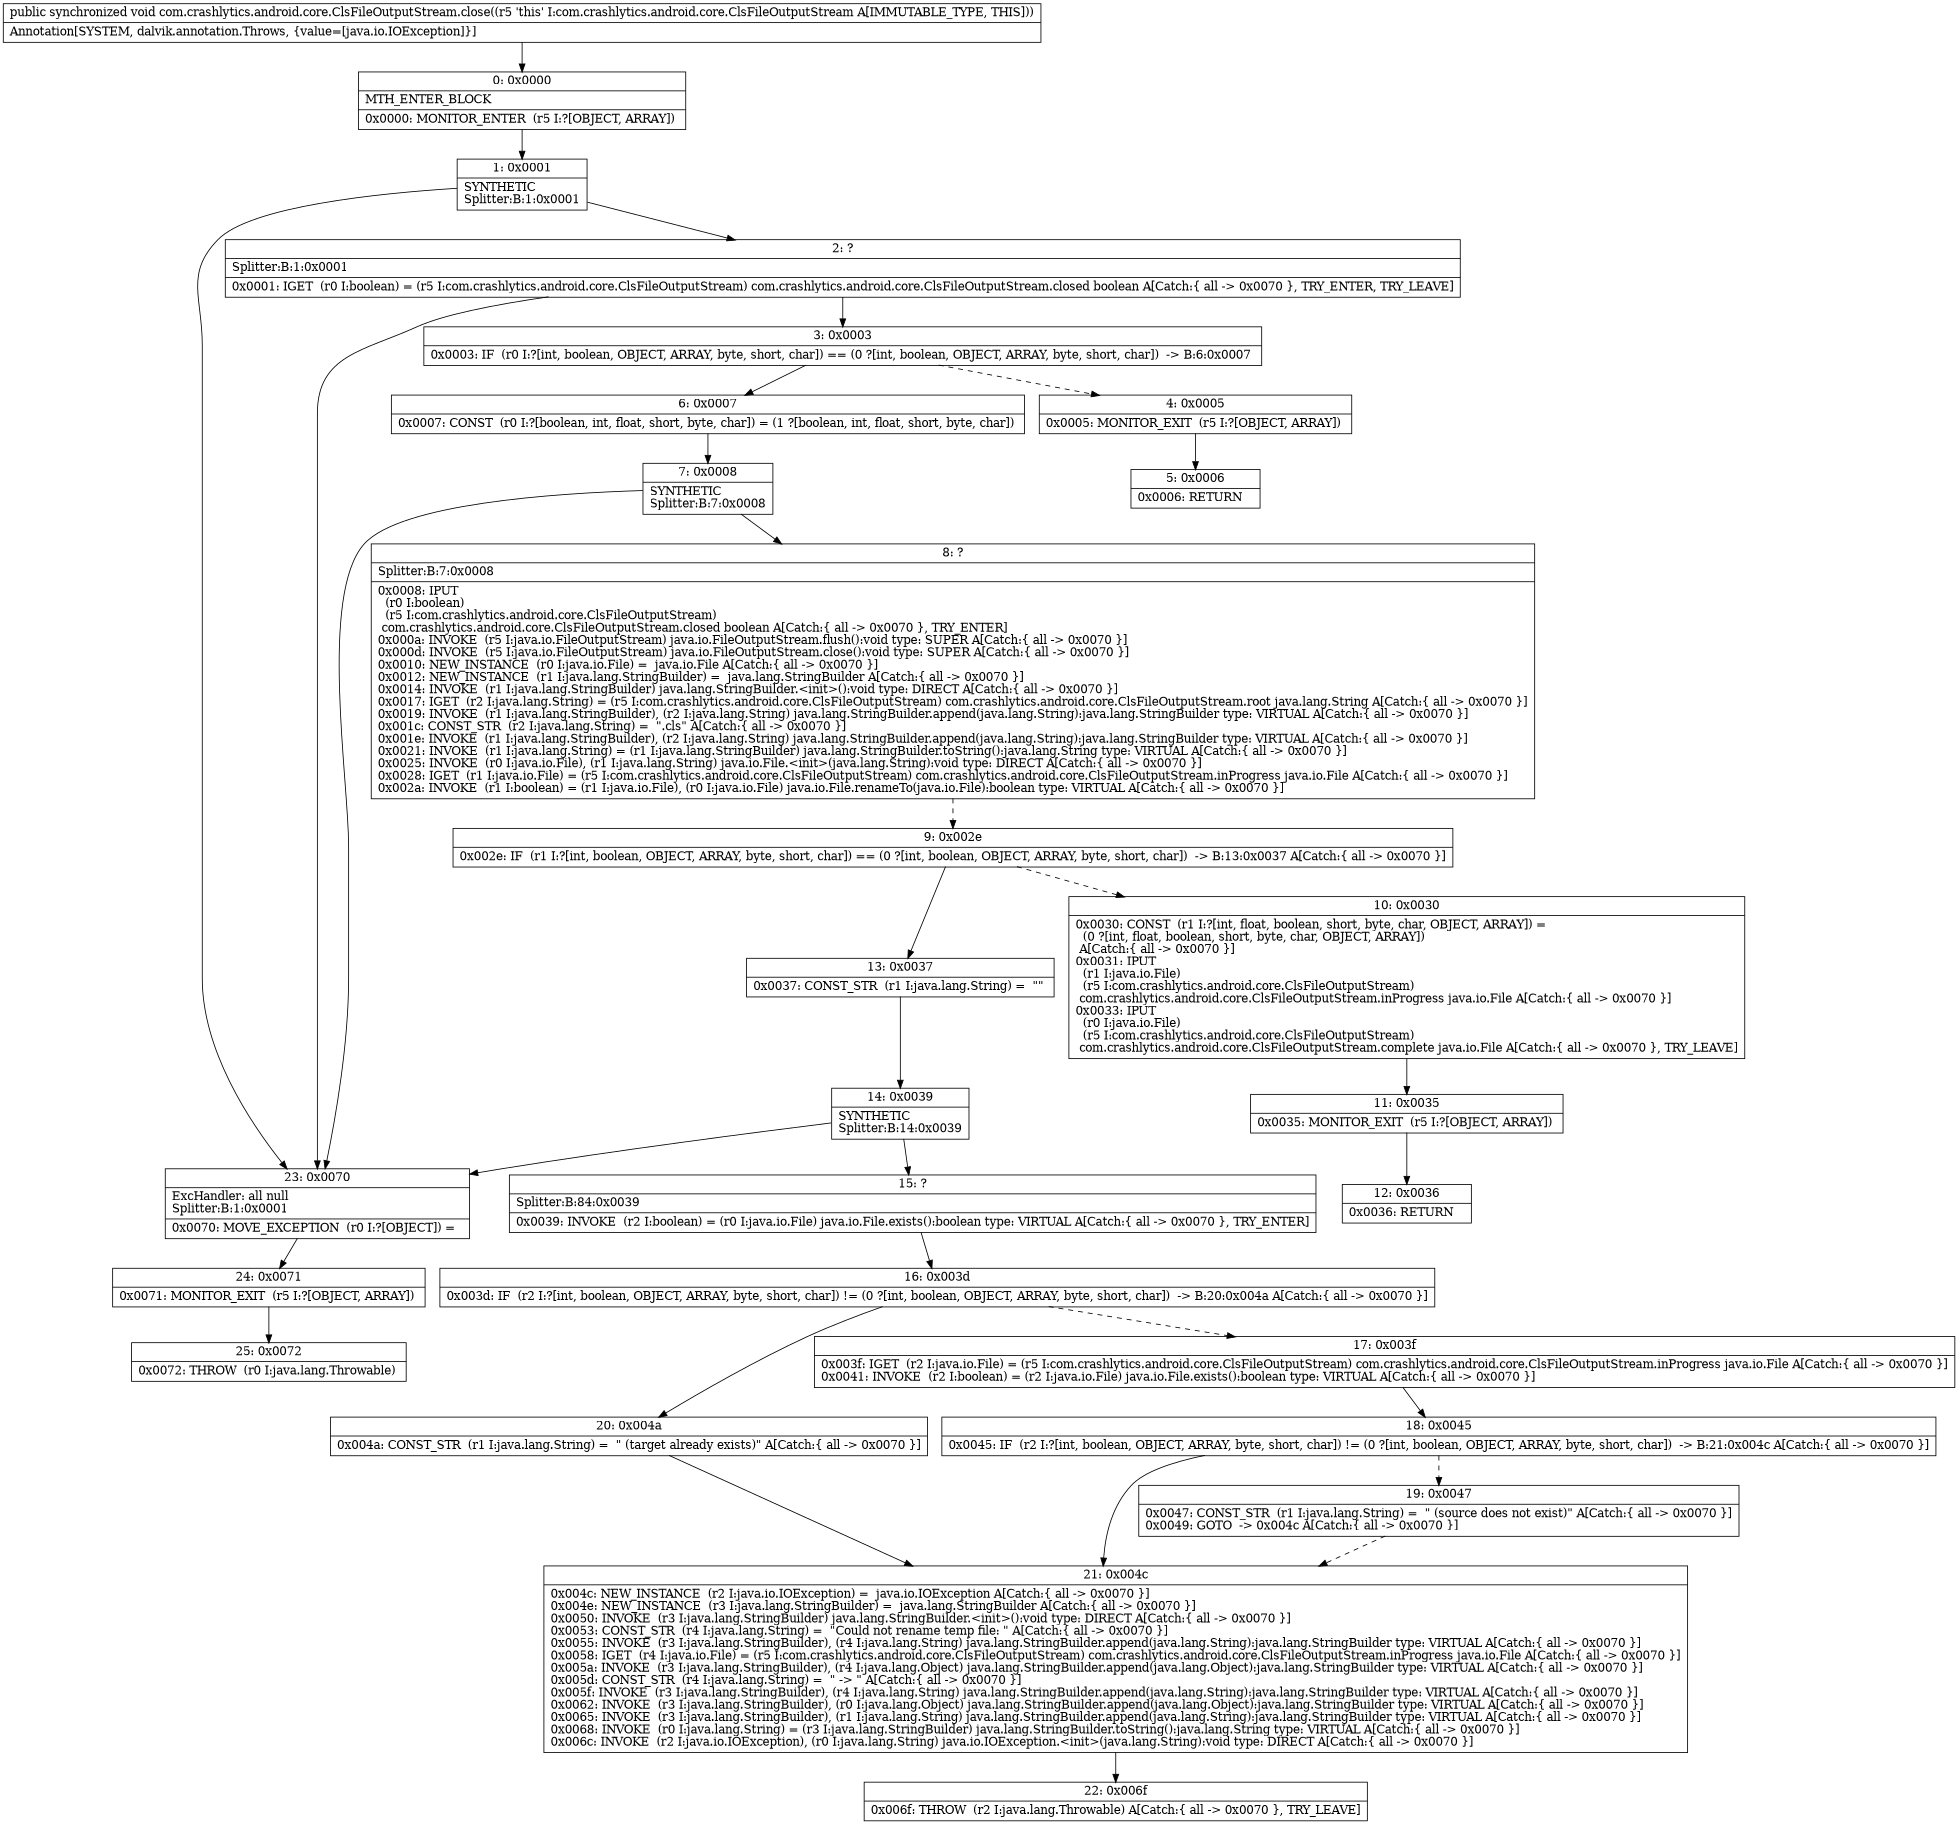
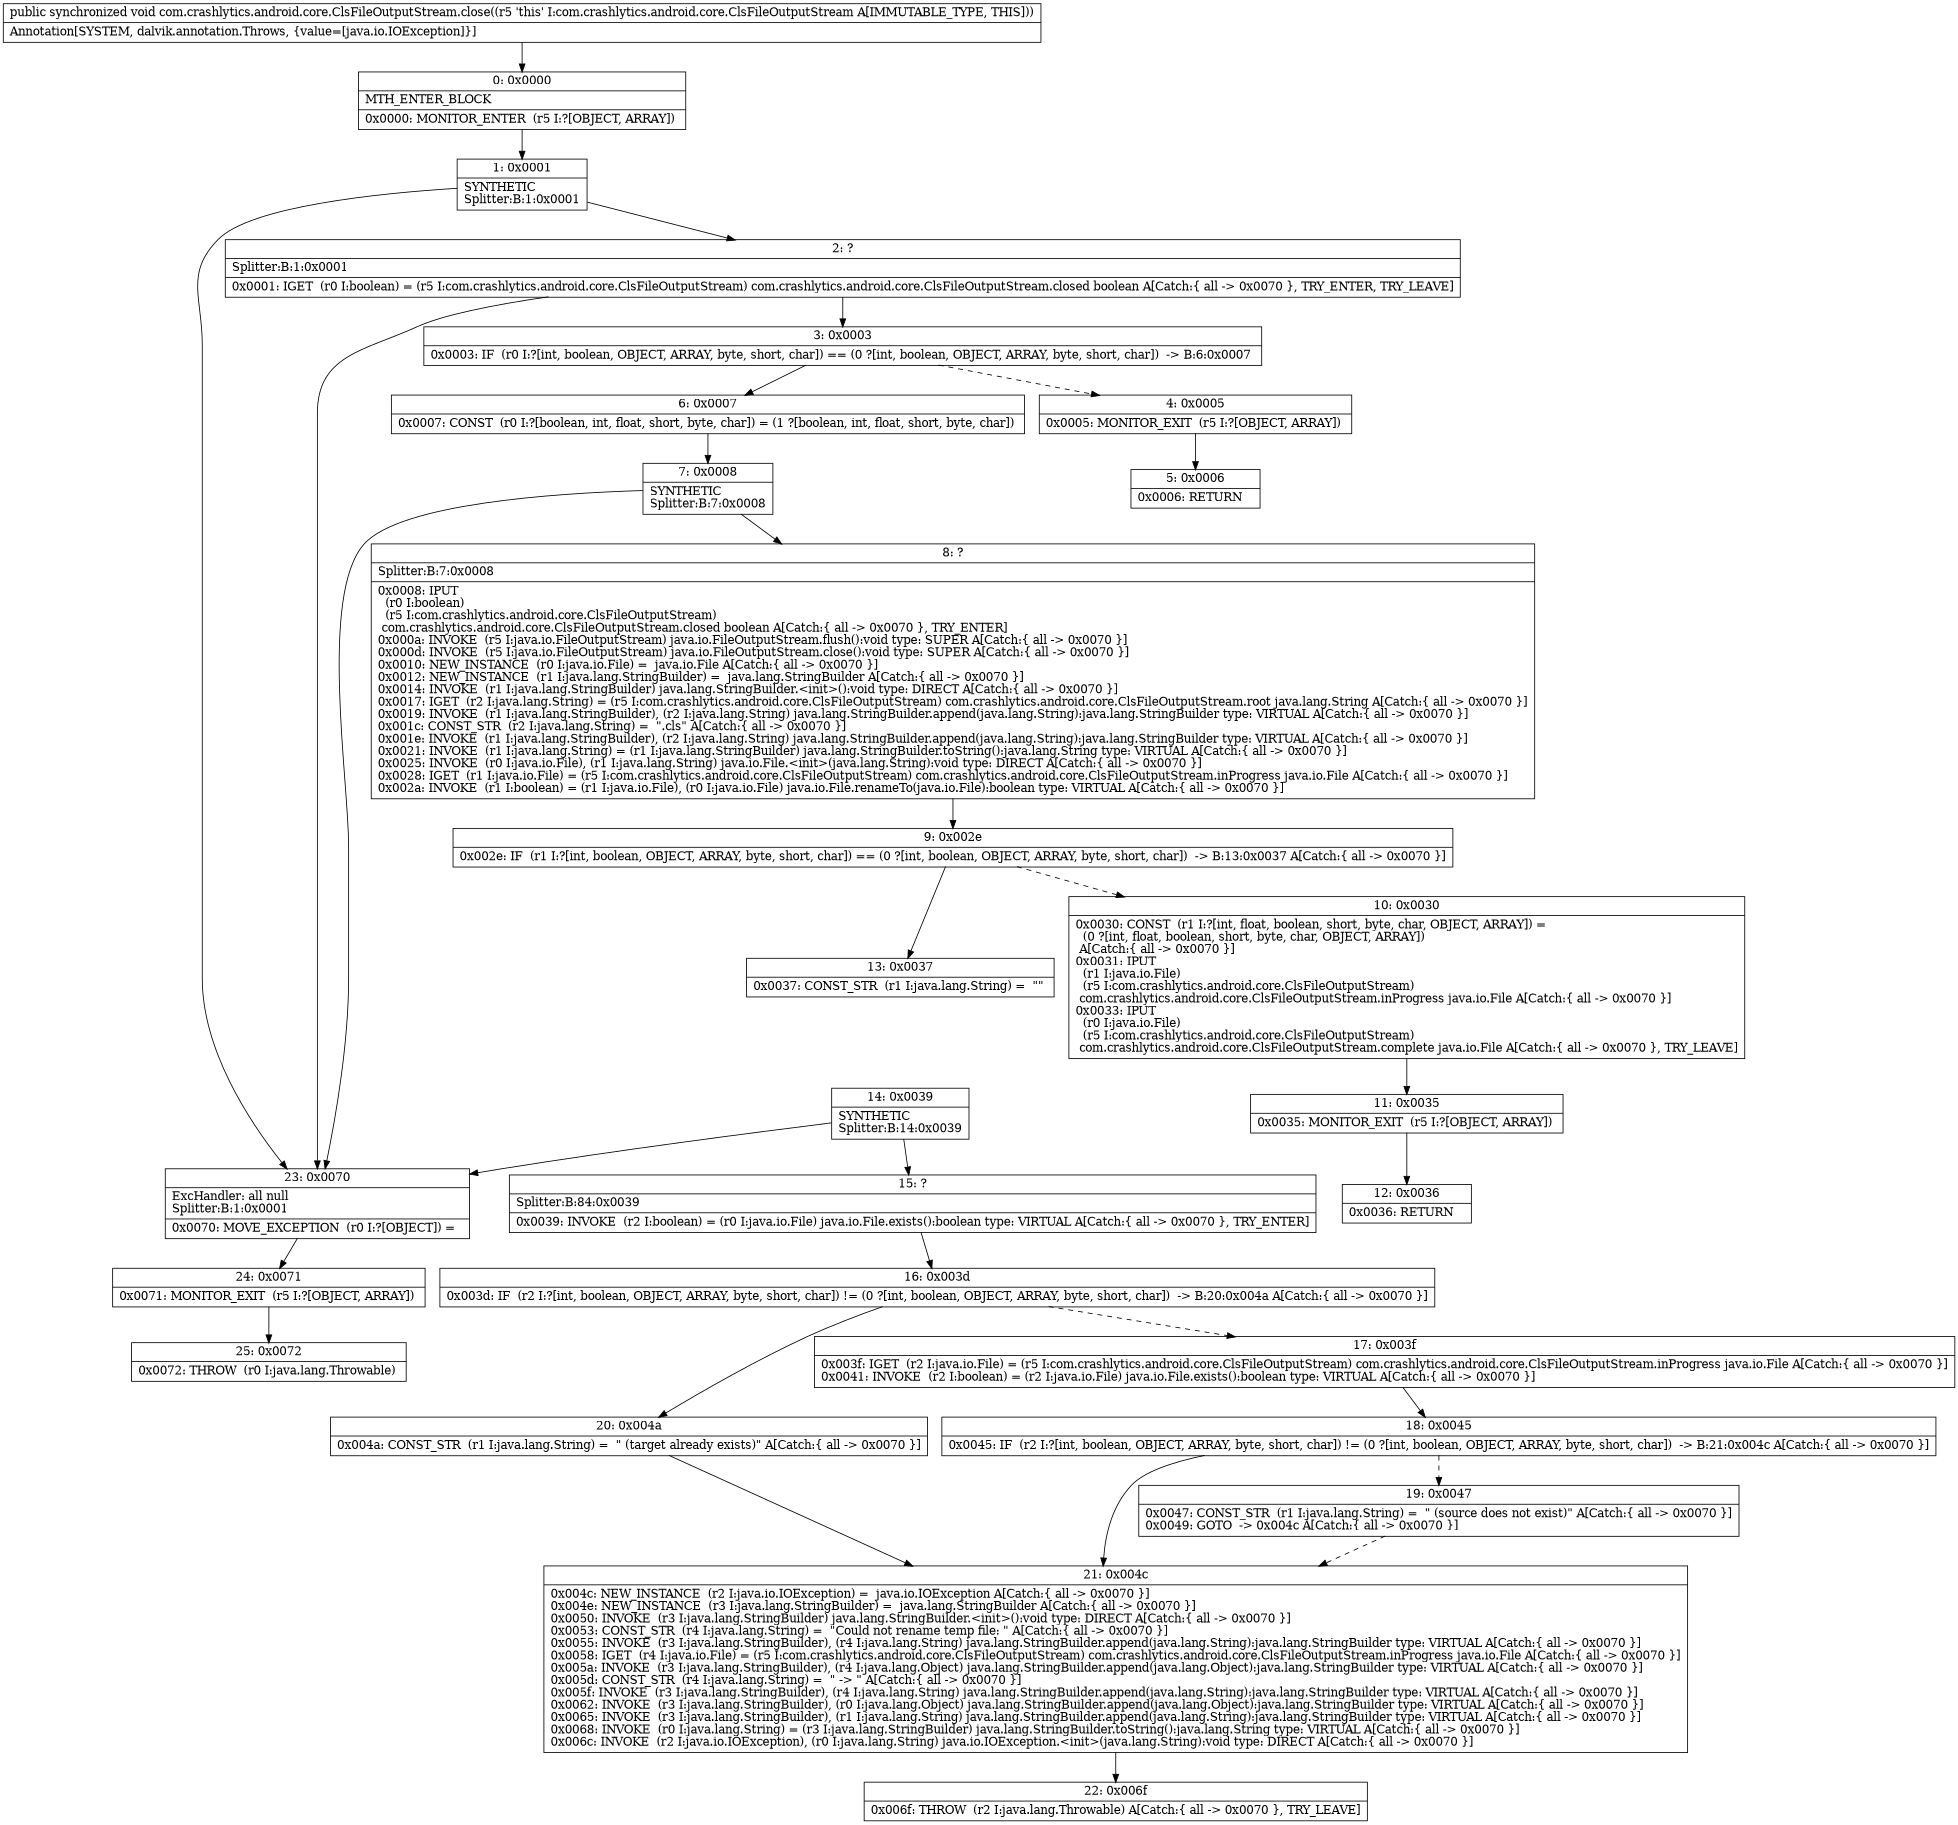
(953, 809) -> (953, 809)
(900, 1038) -> none
